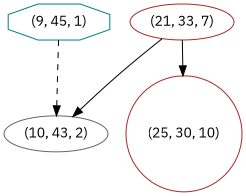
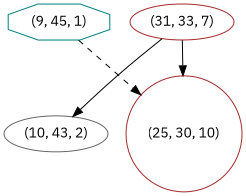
(182, 22) -> (182, 22)
(58, 73) -> (106, 64)
